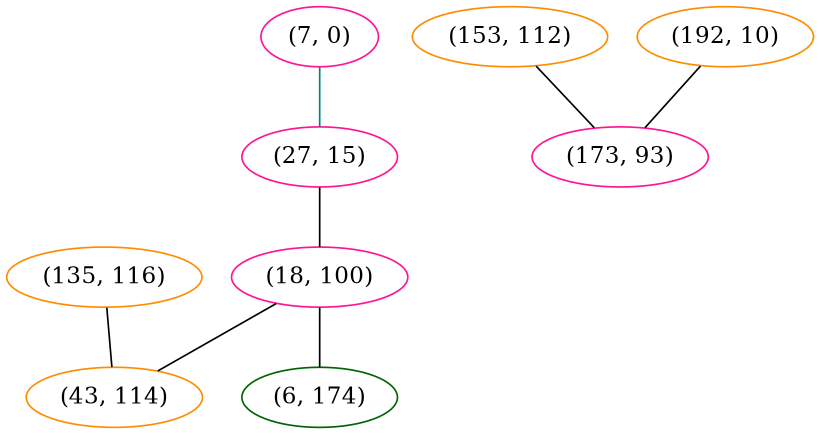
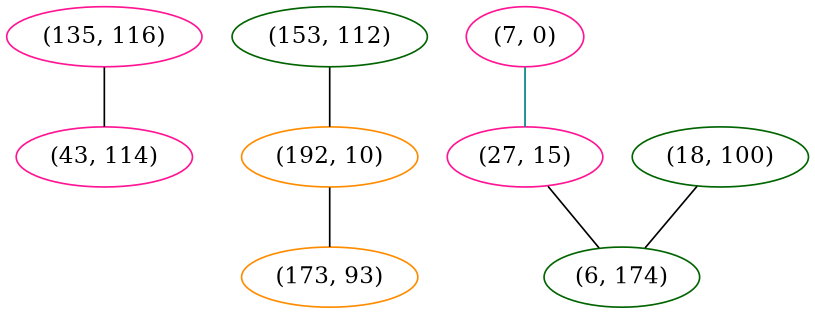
(510, 37) -> (330, 37)
(565, 97) -> (330, 97)
(620, 157) -> (330, 277)
(320, 217) -> (574, 217)
(104, 277) -> (104, 37)
(320, 277) -> (720, 157)
(217, 337) -> none
(114, 397) -> (104, 157)
